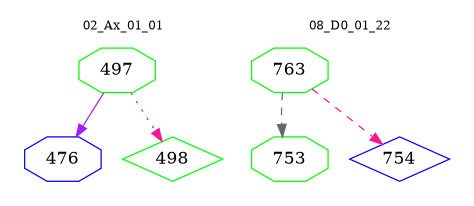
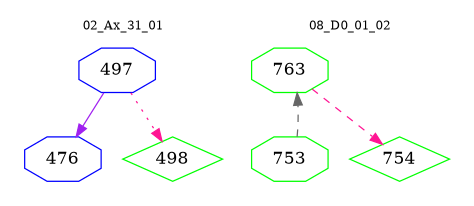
(123, 27) -> (123, 27)
(350, 27) -> (350, 27)
(117, 70) -> (117, 70)
(282, 109) -> (298, 121)
(400, 159) -> (400, 159)
